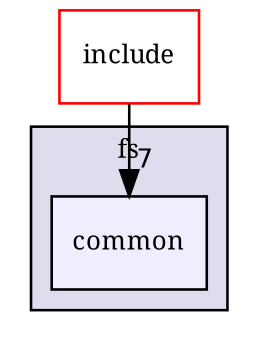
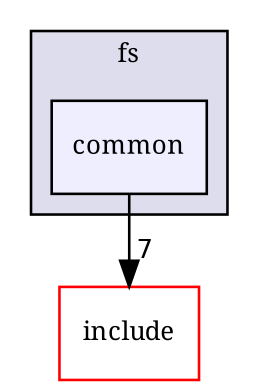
(129, 142) -> (129, 231)
